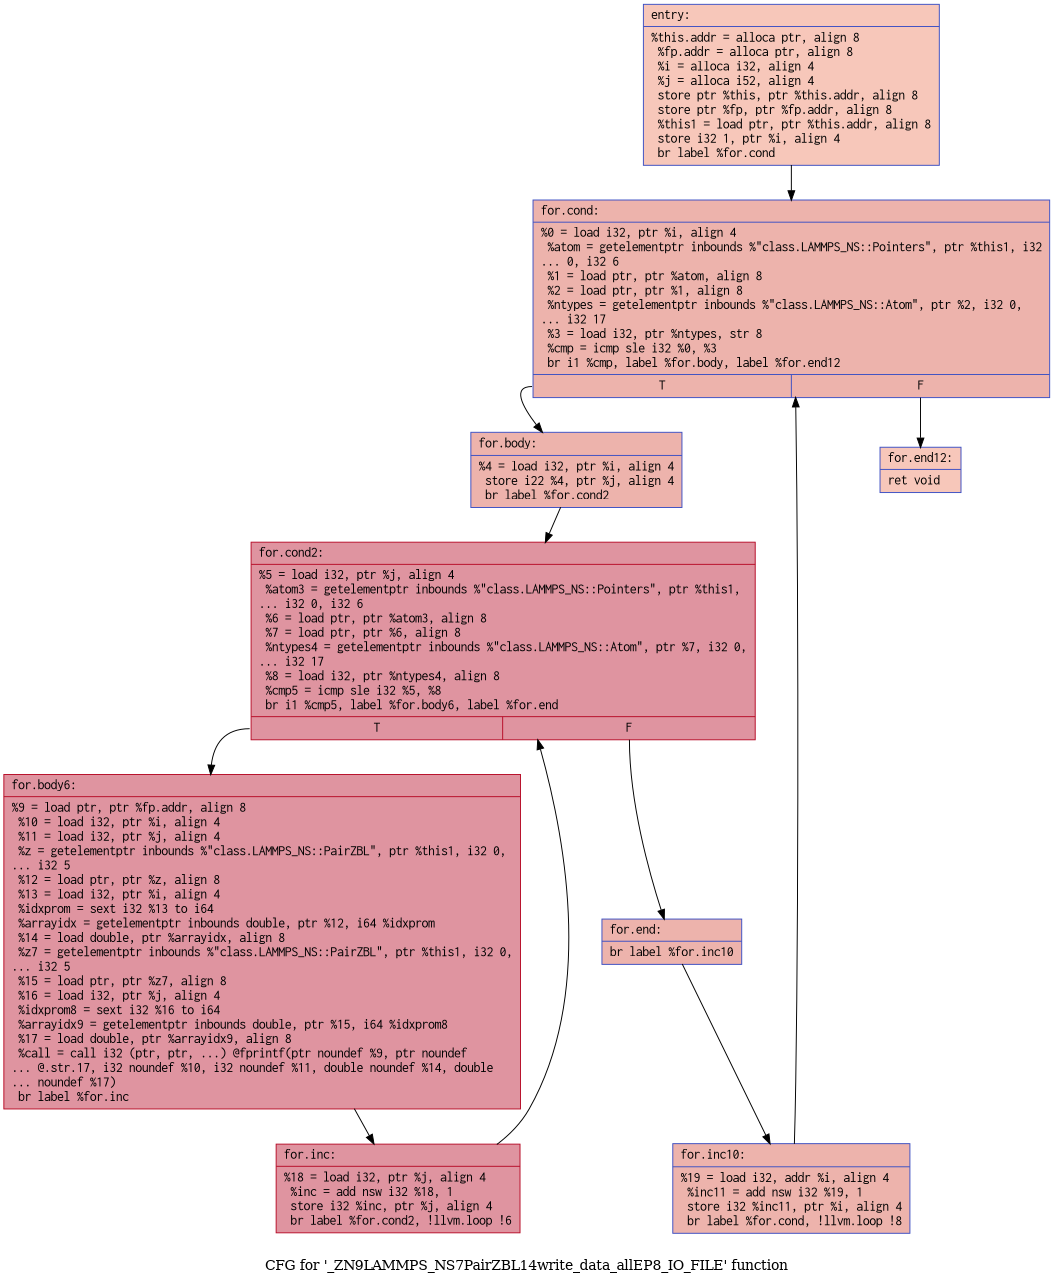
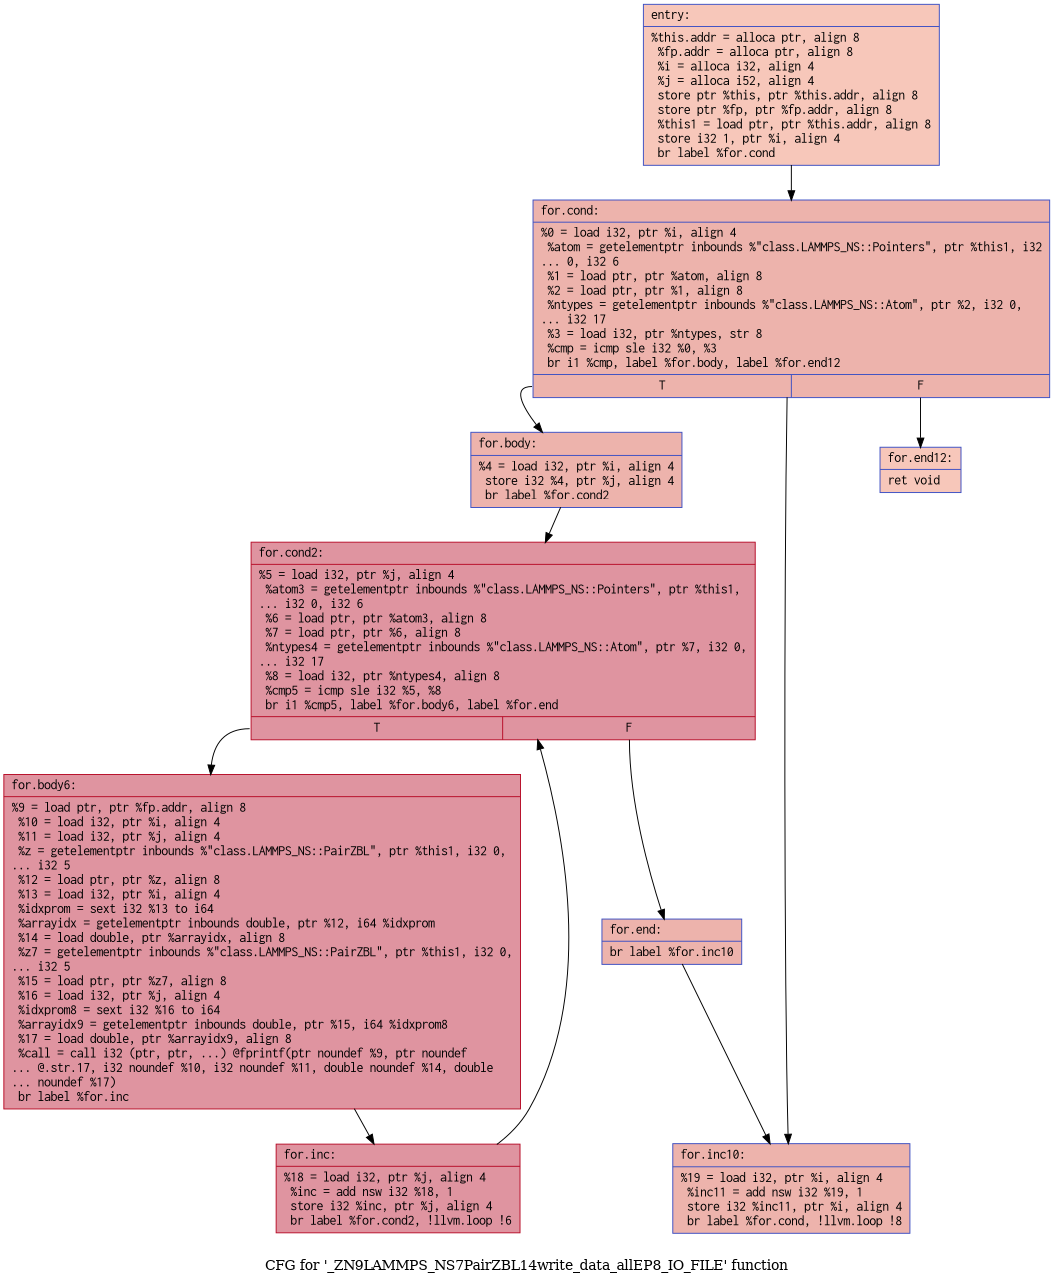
(576, 481) -> (576, 481)
(798, 775) -> (785, 766)
(785, 1178) -> (782, 1178)
